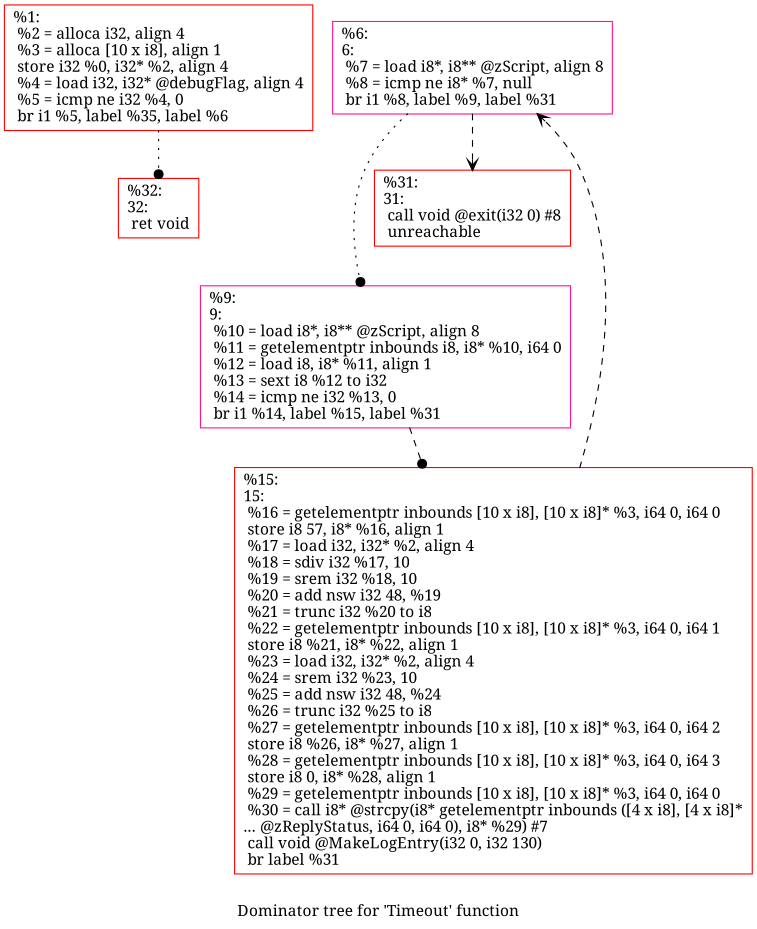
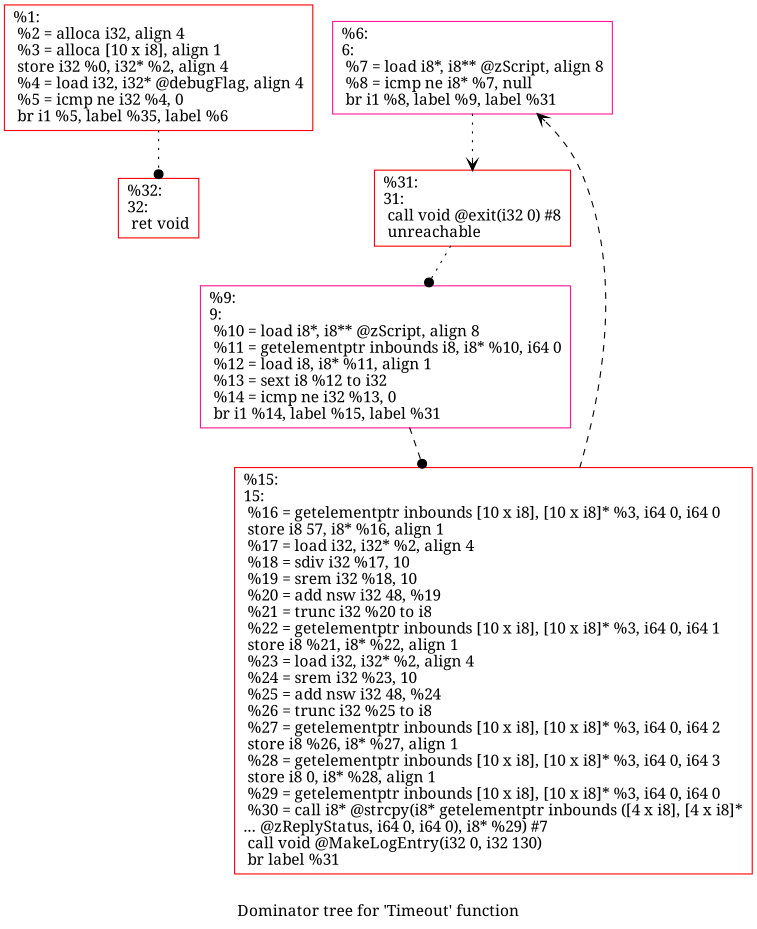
(472, 137) -> (472, 137)
(359, 188) -> (441, 262)
